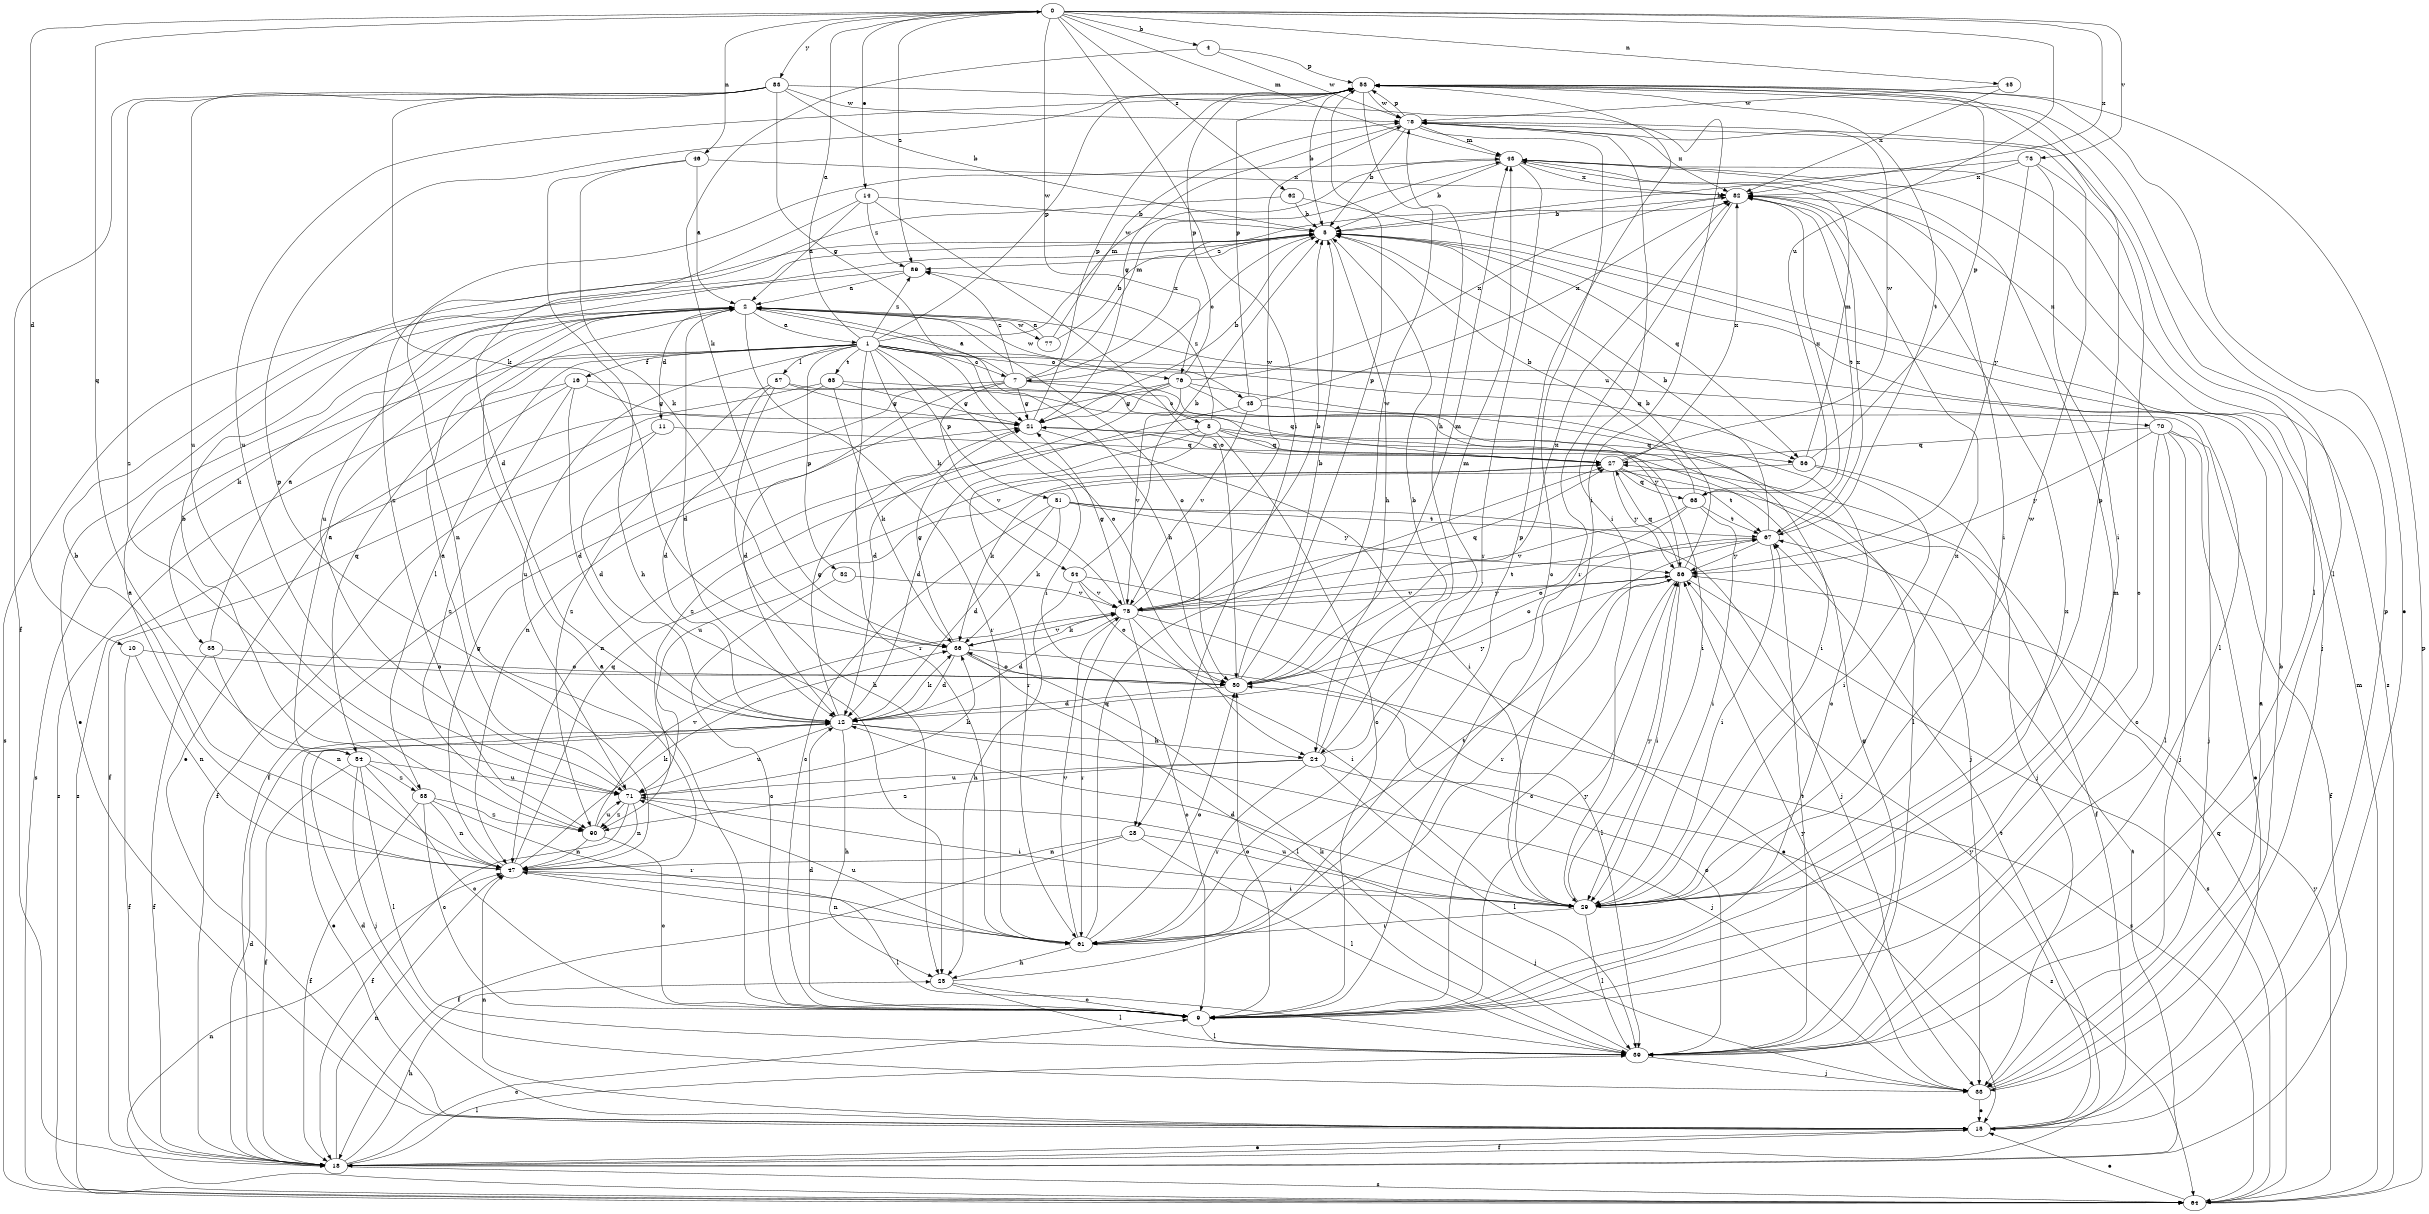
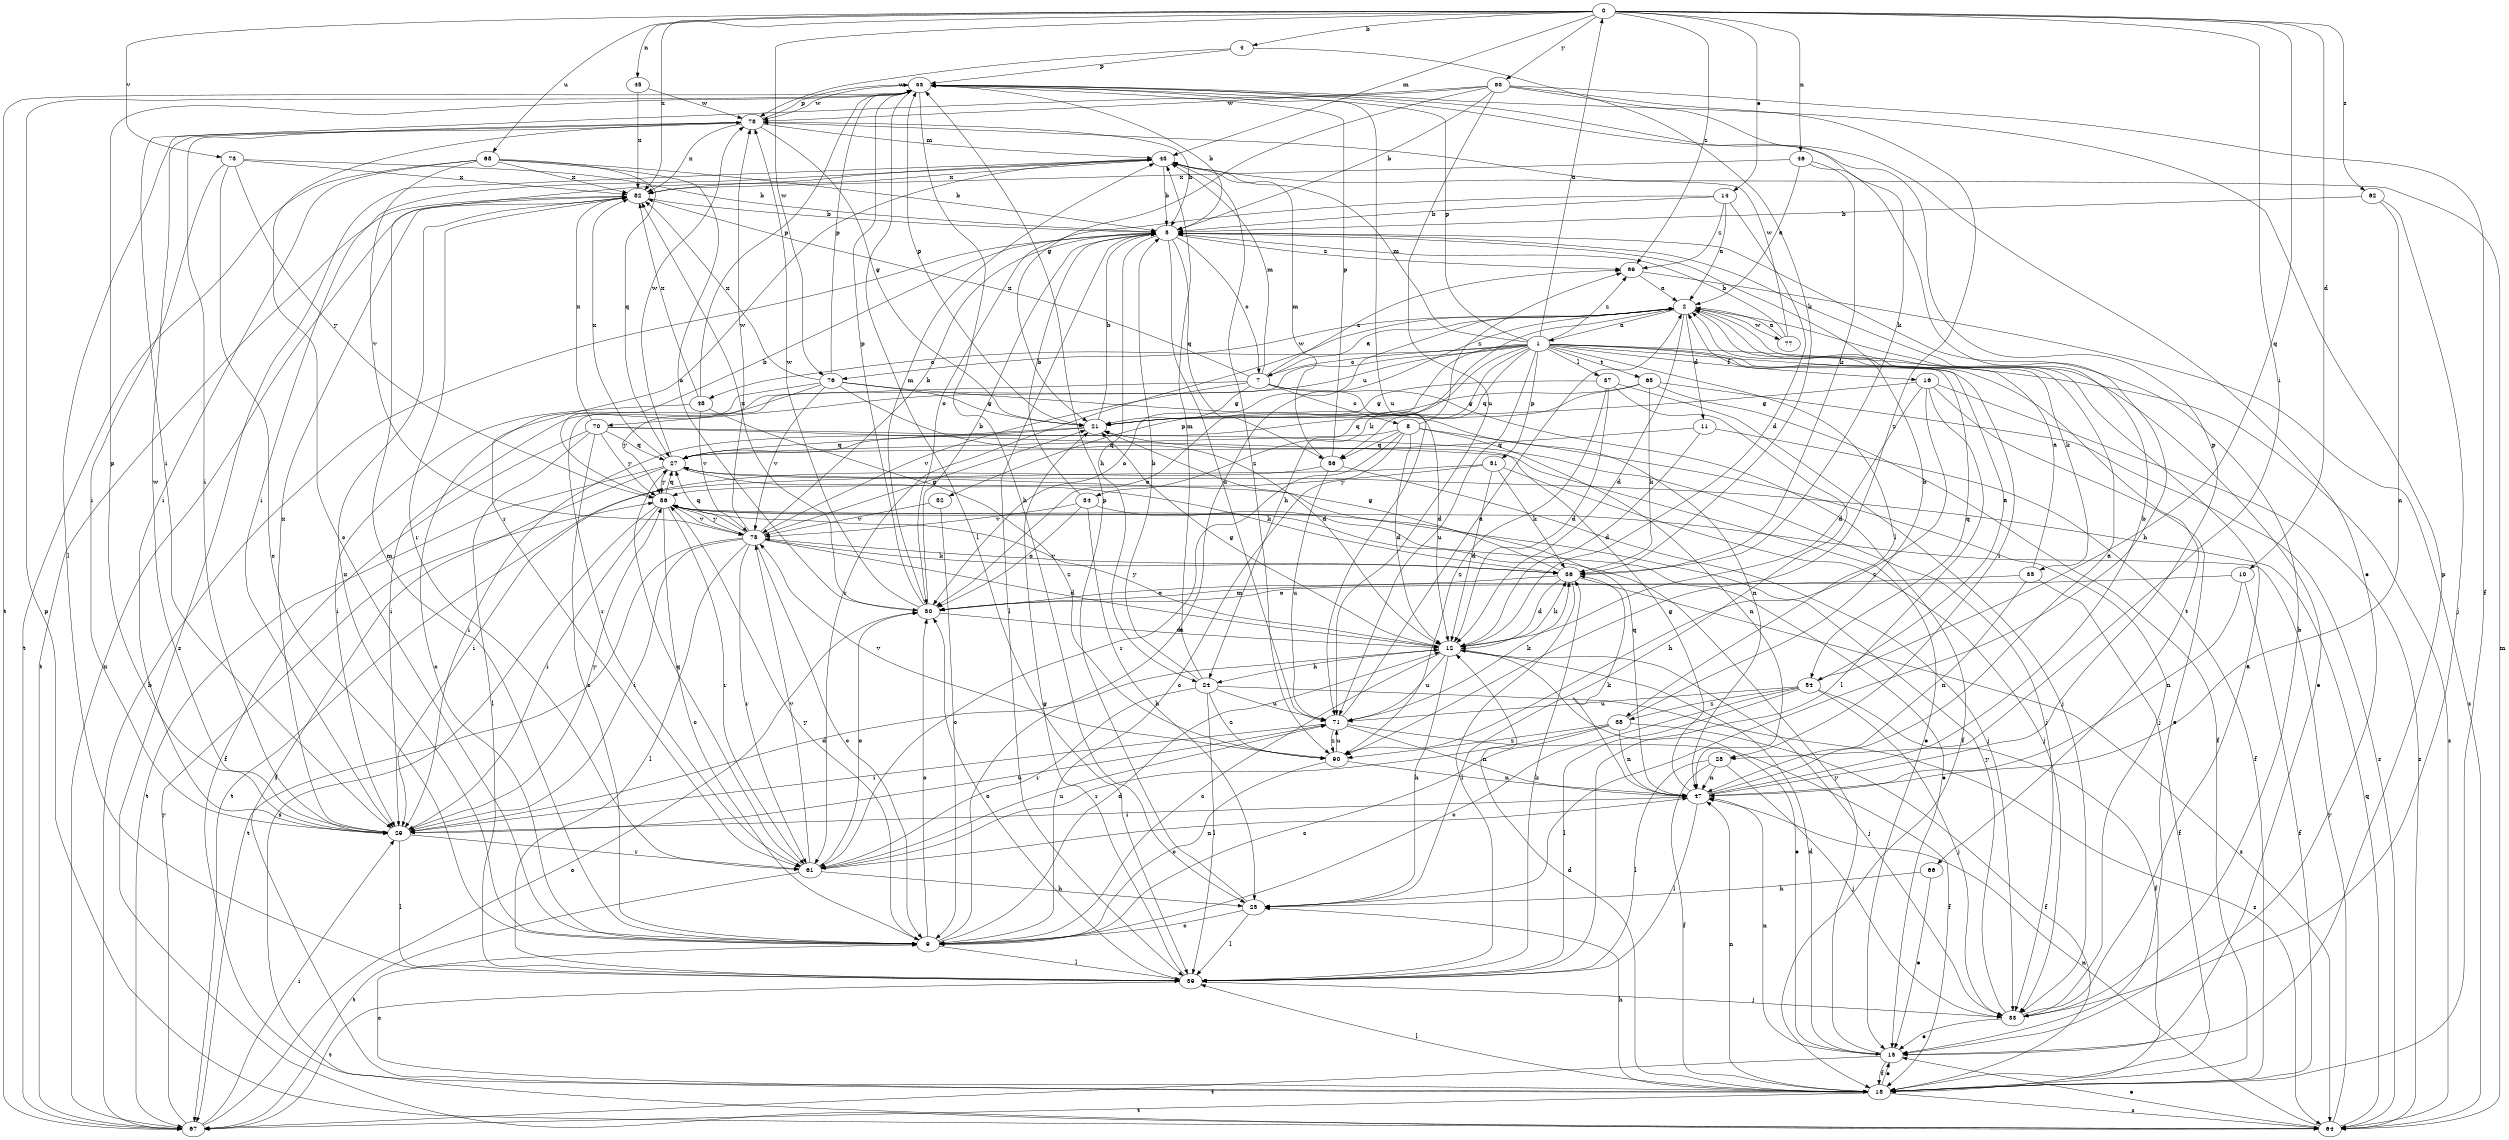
(1443, 400) -> (1023, 509)
(1647, 488) -> (627, 241)
(574, 667) -> (1240, 593)
none -> (1932, 870)
(788, 886) -> (1184, 802)
